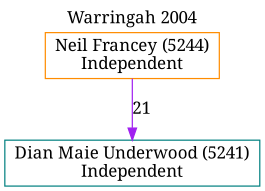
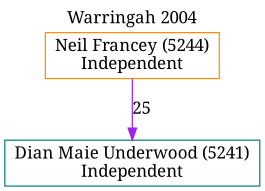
(142, 109) -> (142, 109)
